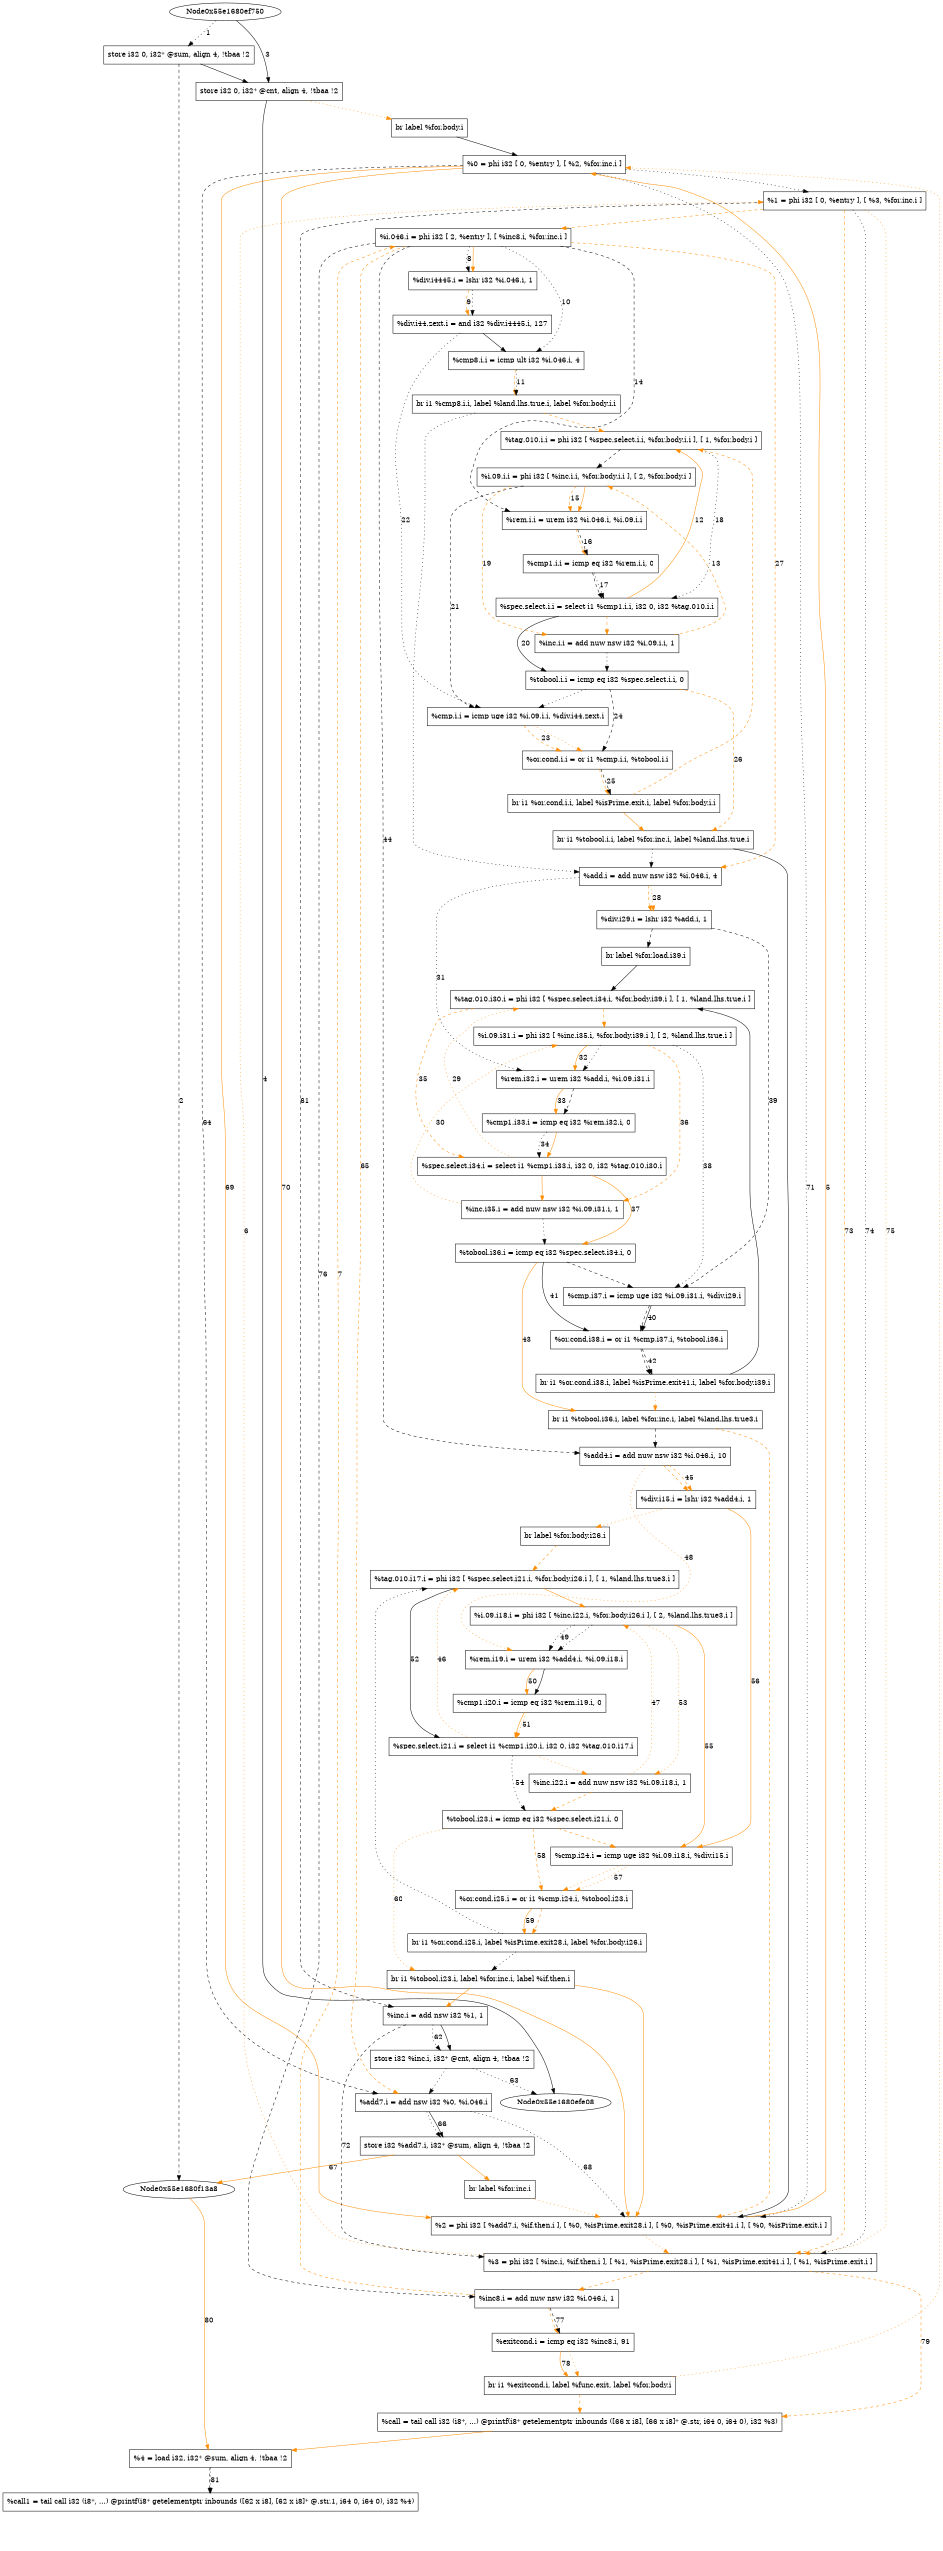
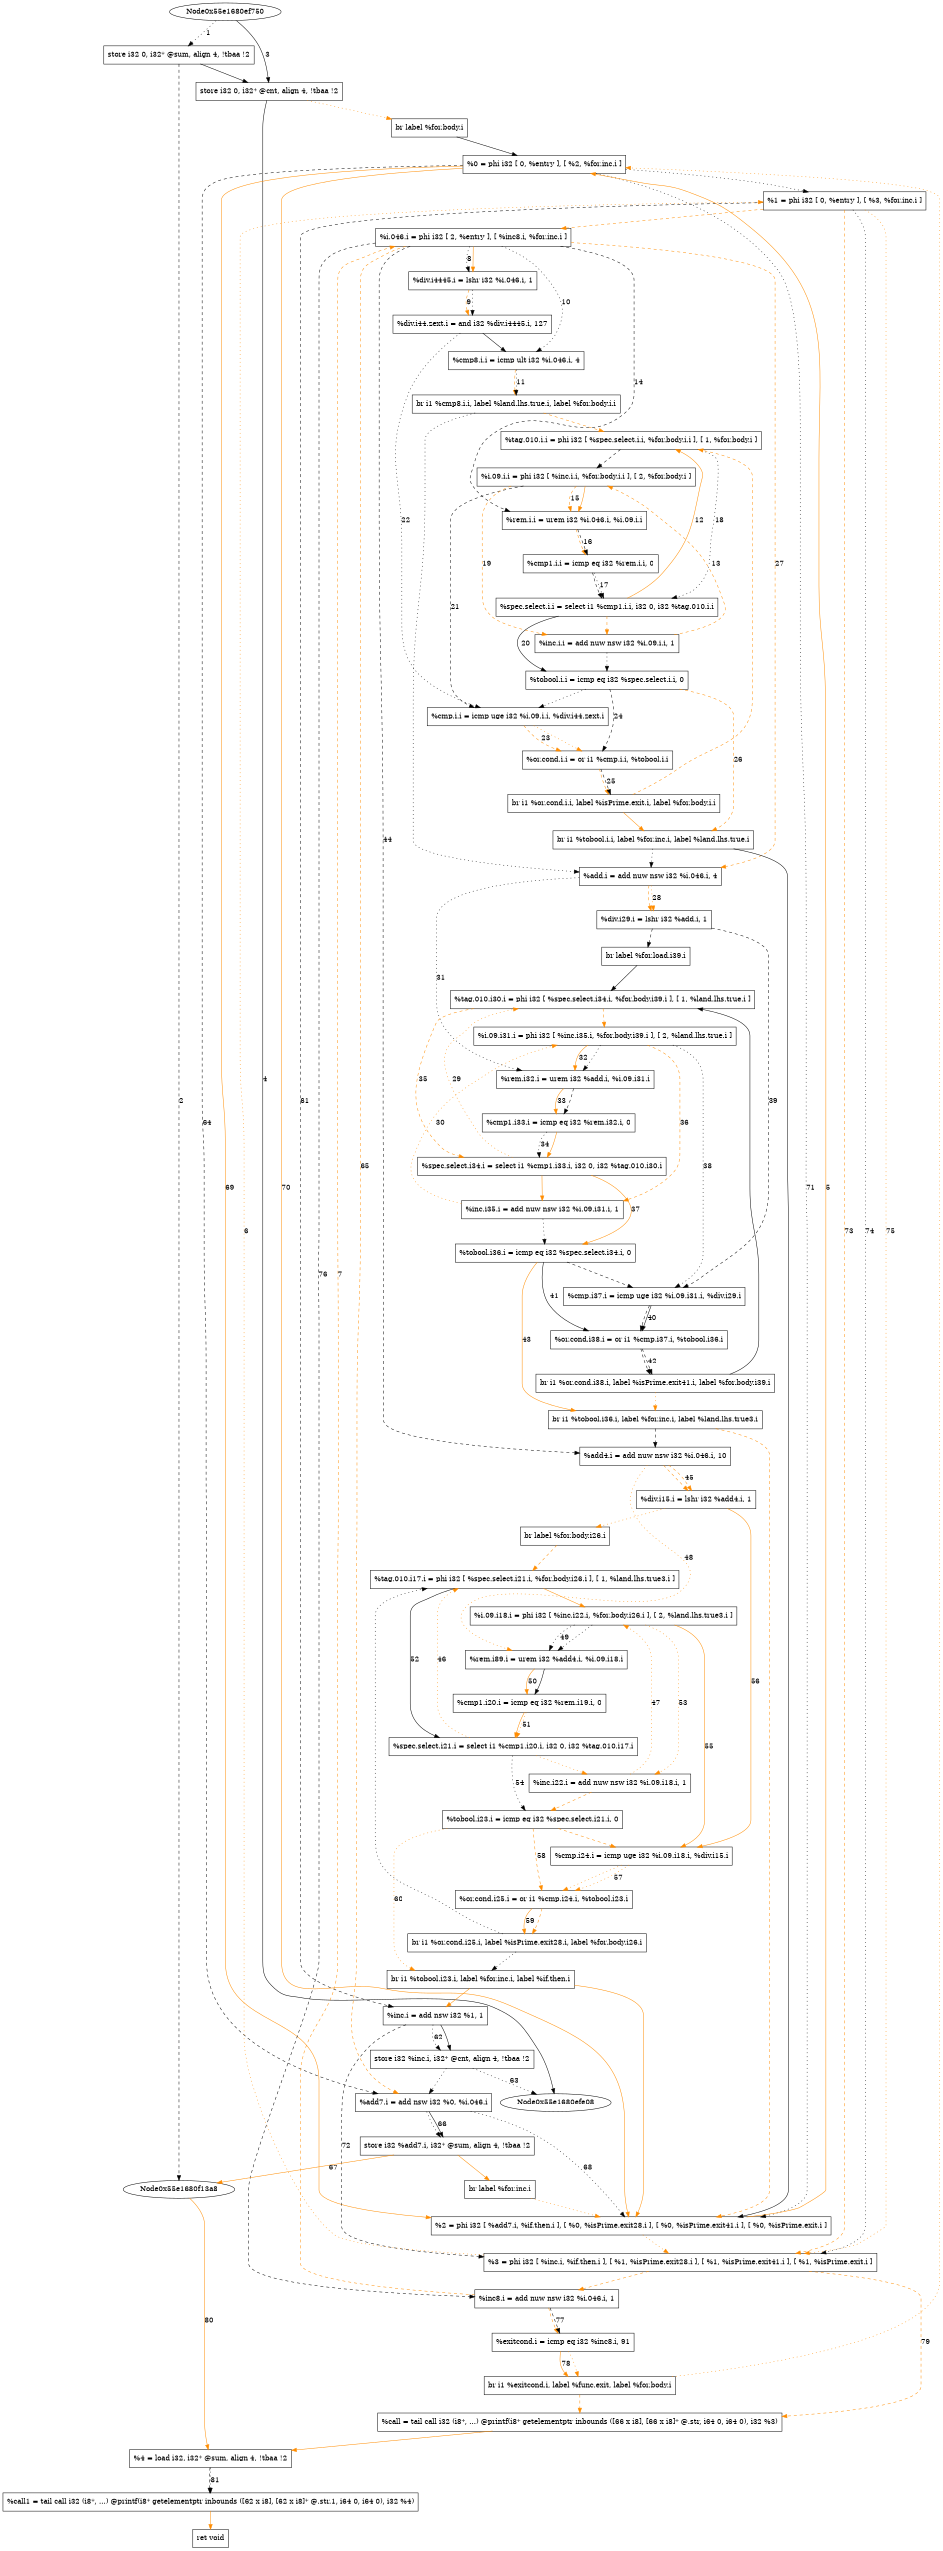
(546, 1660) -> (546, 1660)
none -> (211, 2538)
